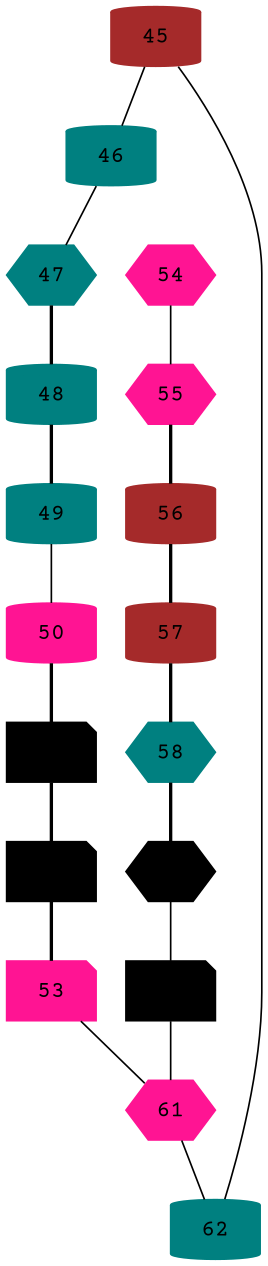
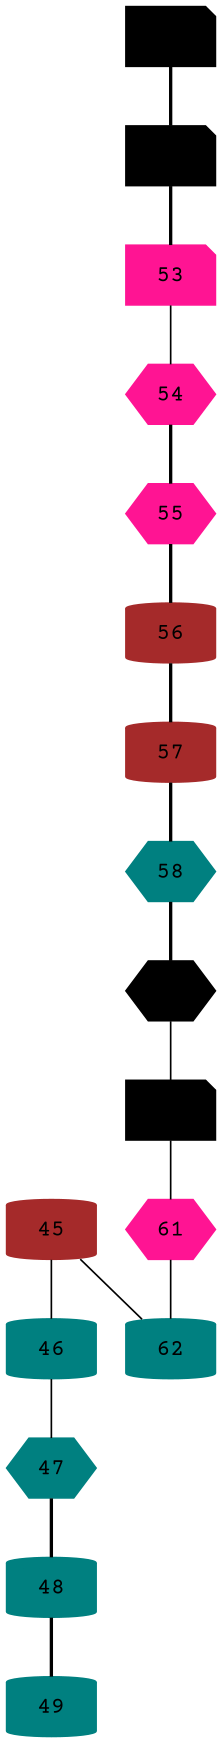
(171, 335) -> (171, 454)
(51, 633) -> none
(113, 1052) -> (171, 335)
